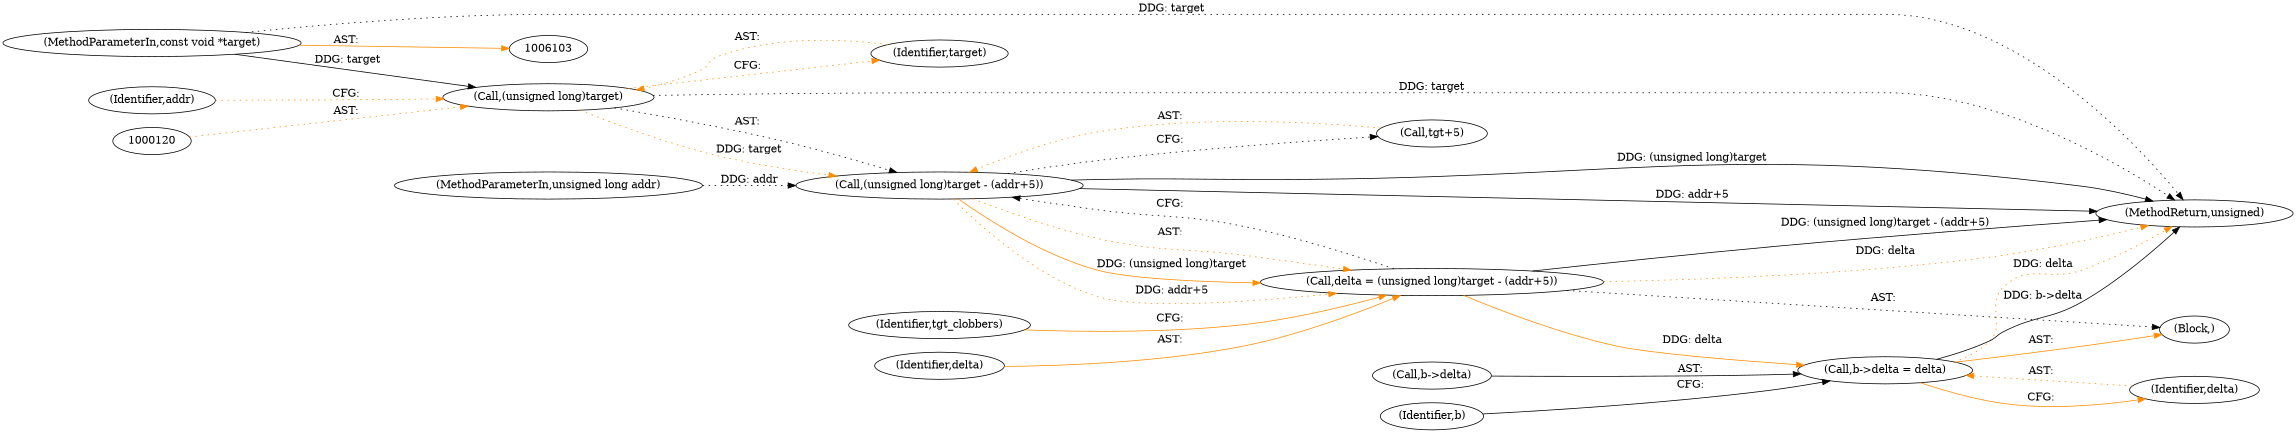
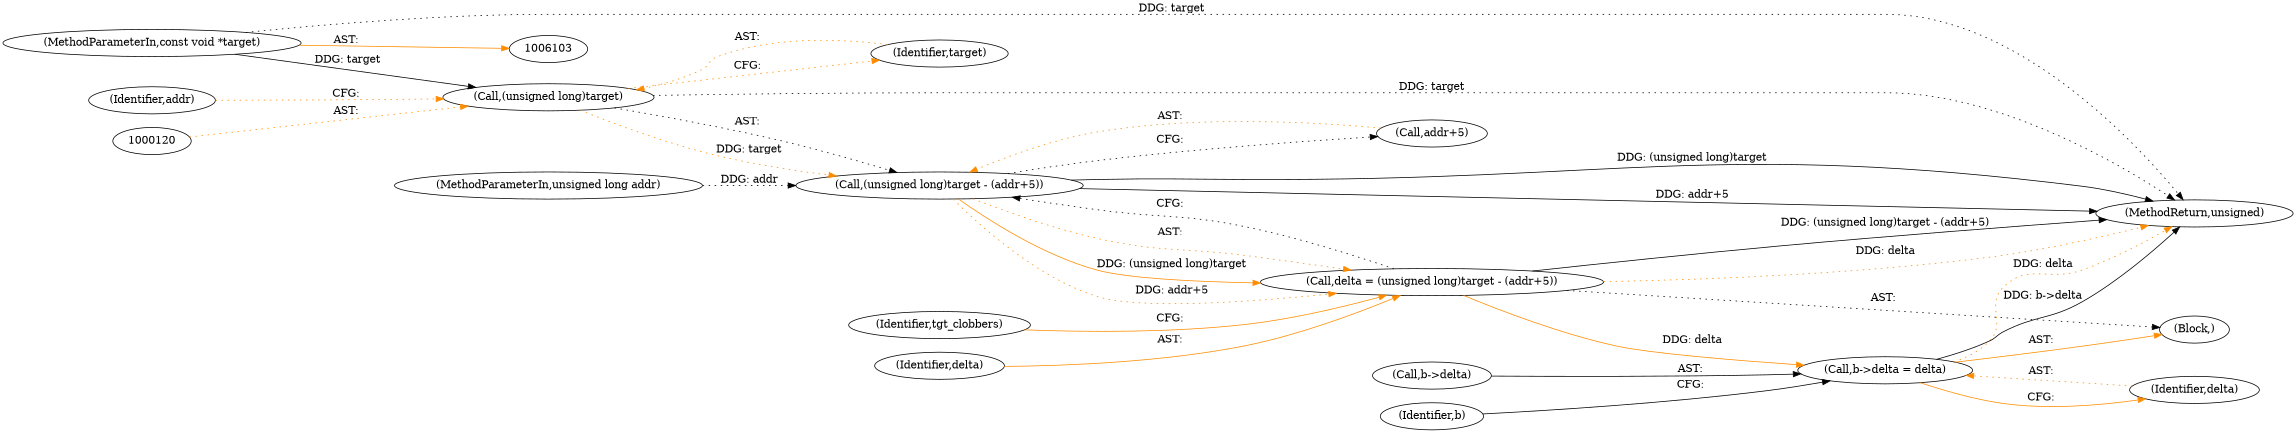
(1432, 133) -> (1432, 133)
